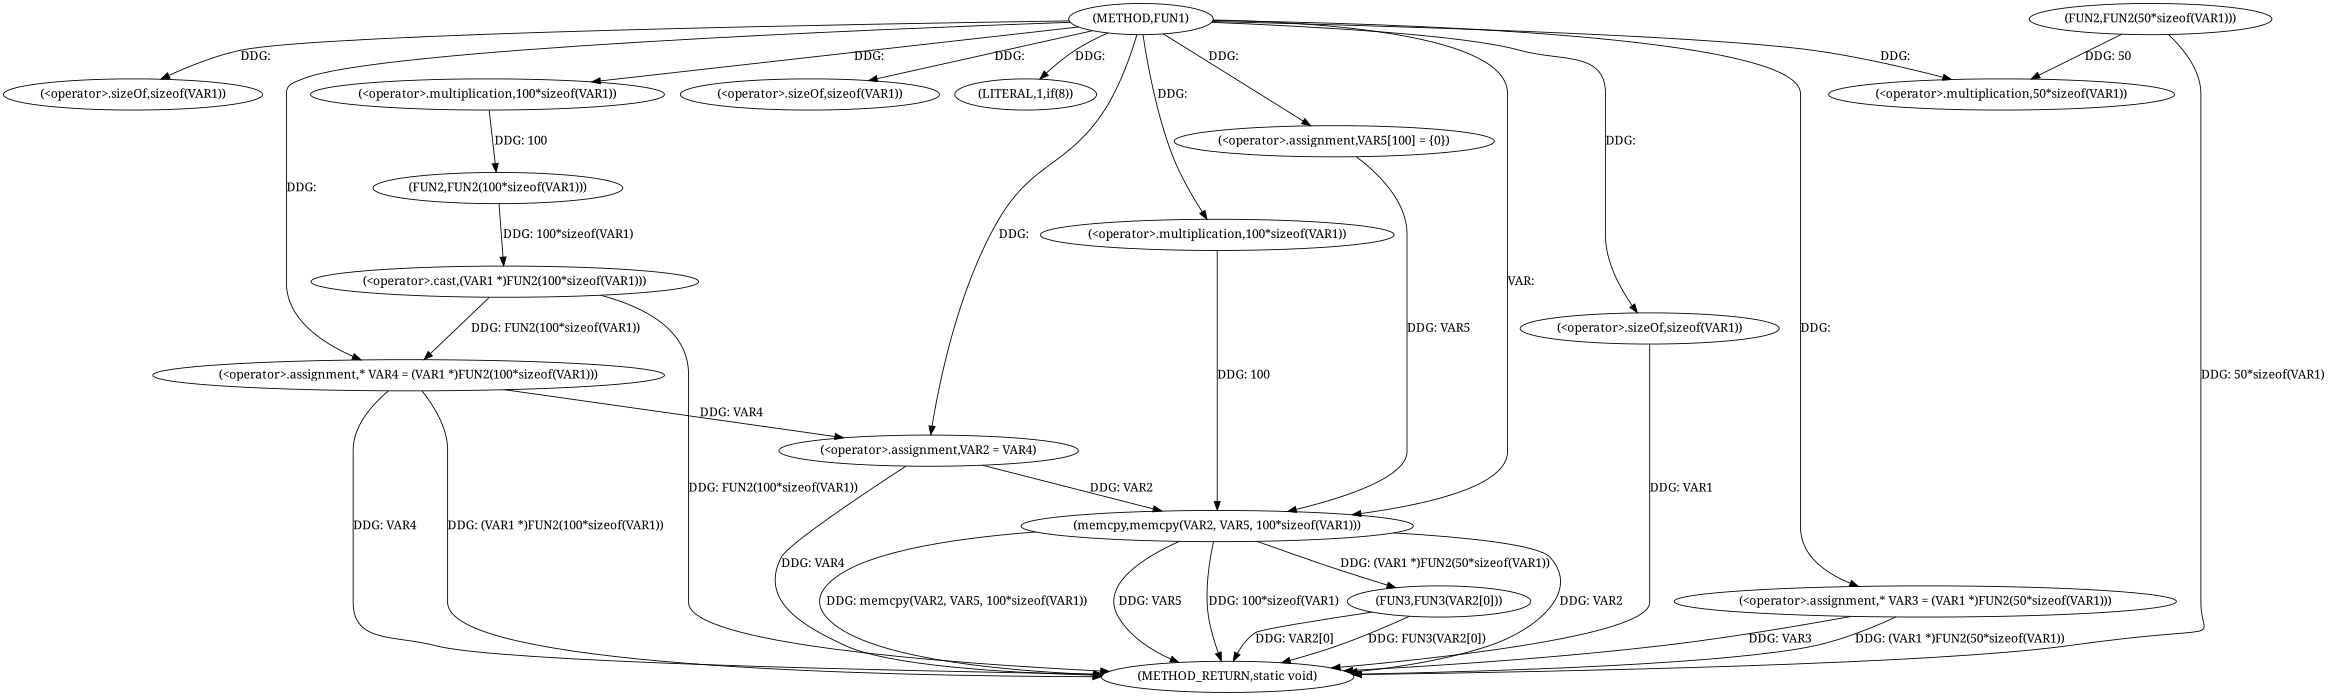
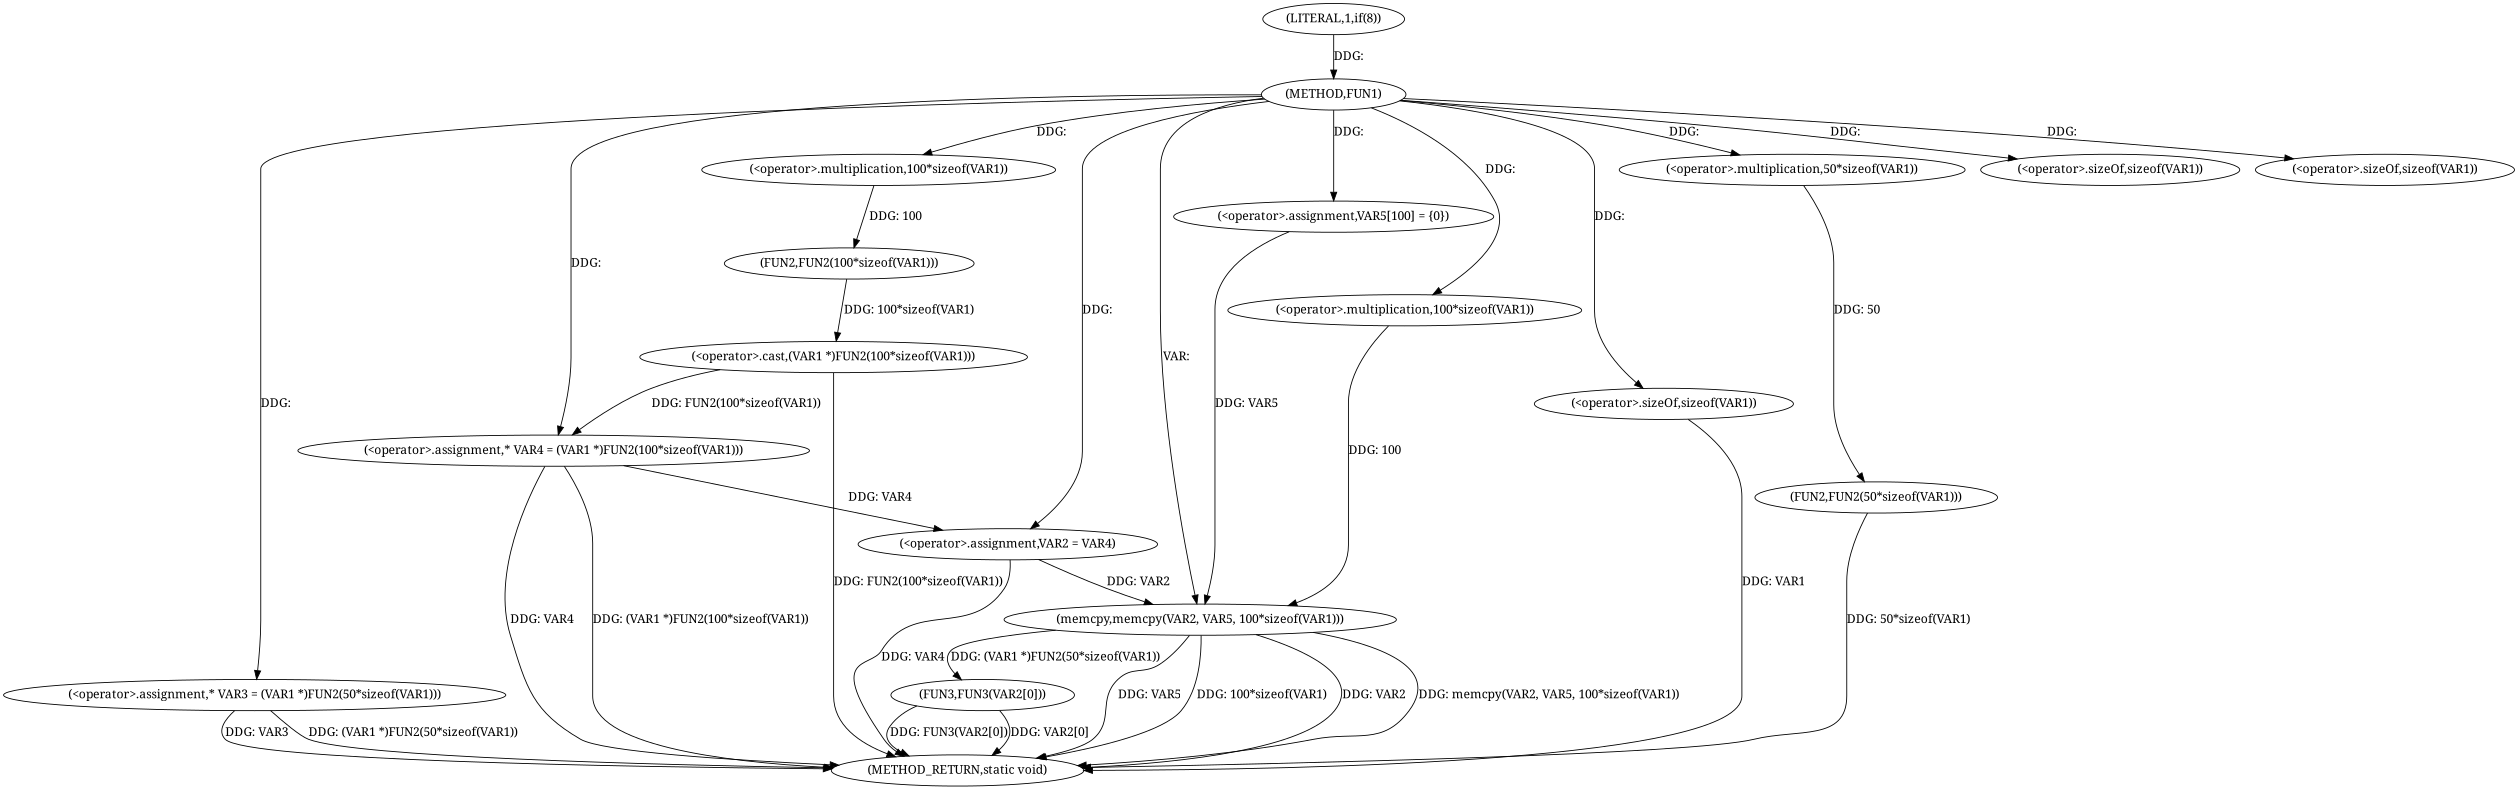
(1075, 50) -> (1334, 52)
(2080, 55) -> (1834, 329)
